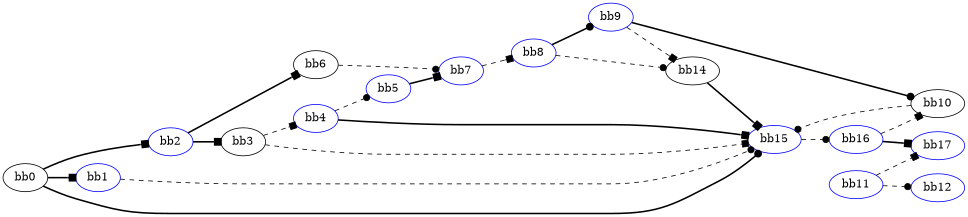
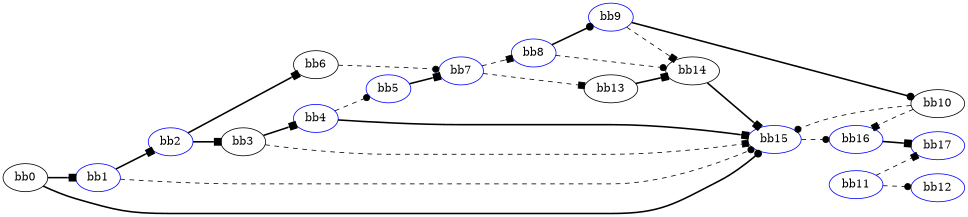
none -> (611, 89)
(898, 126) -> (896, 117)
(276, 131) -> (276, 131)
(91, 153) -> (131, 161)
